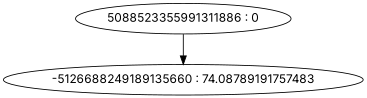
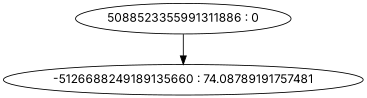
(183, 80) -> (183, 80)
